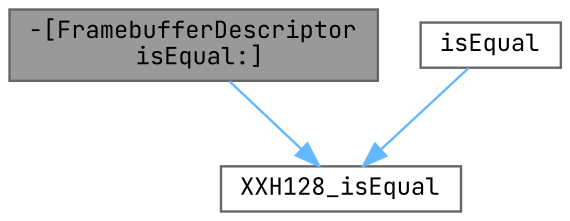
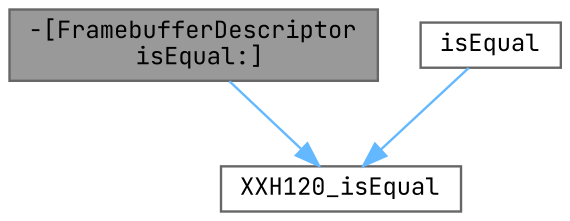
(341, 189) -> (341, 189)
